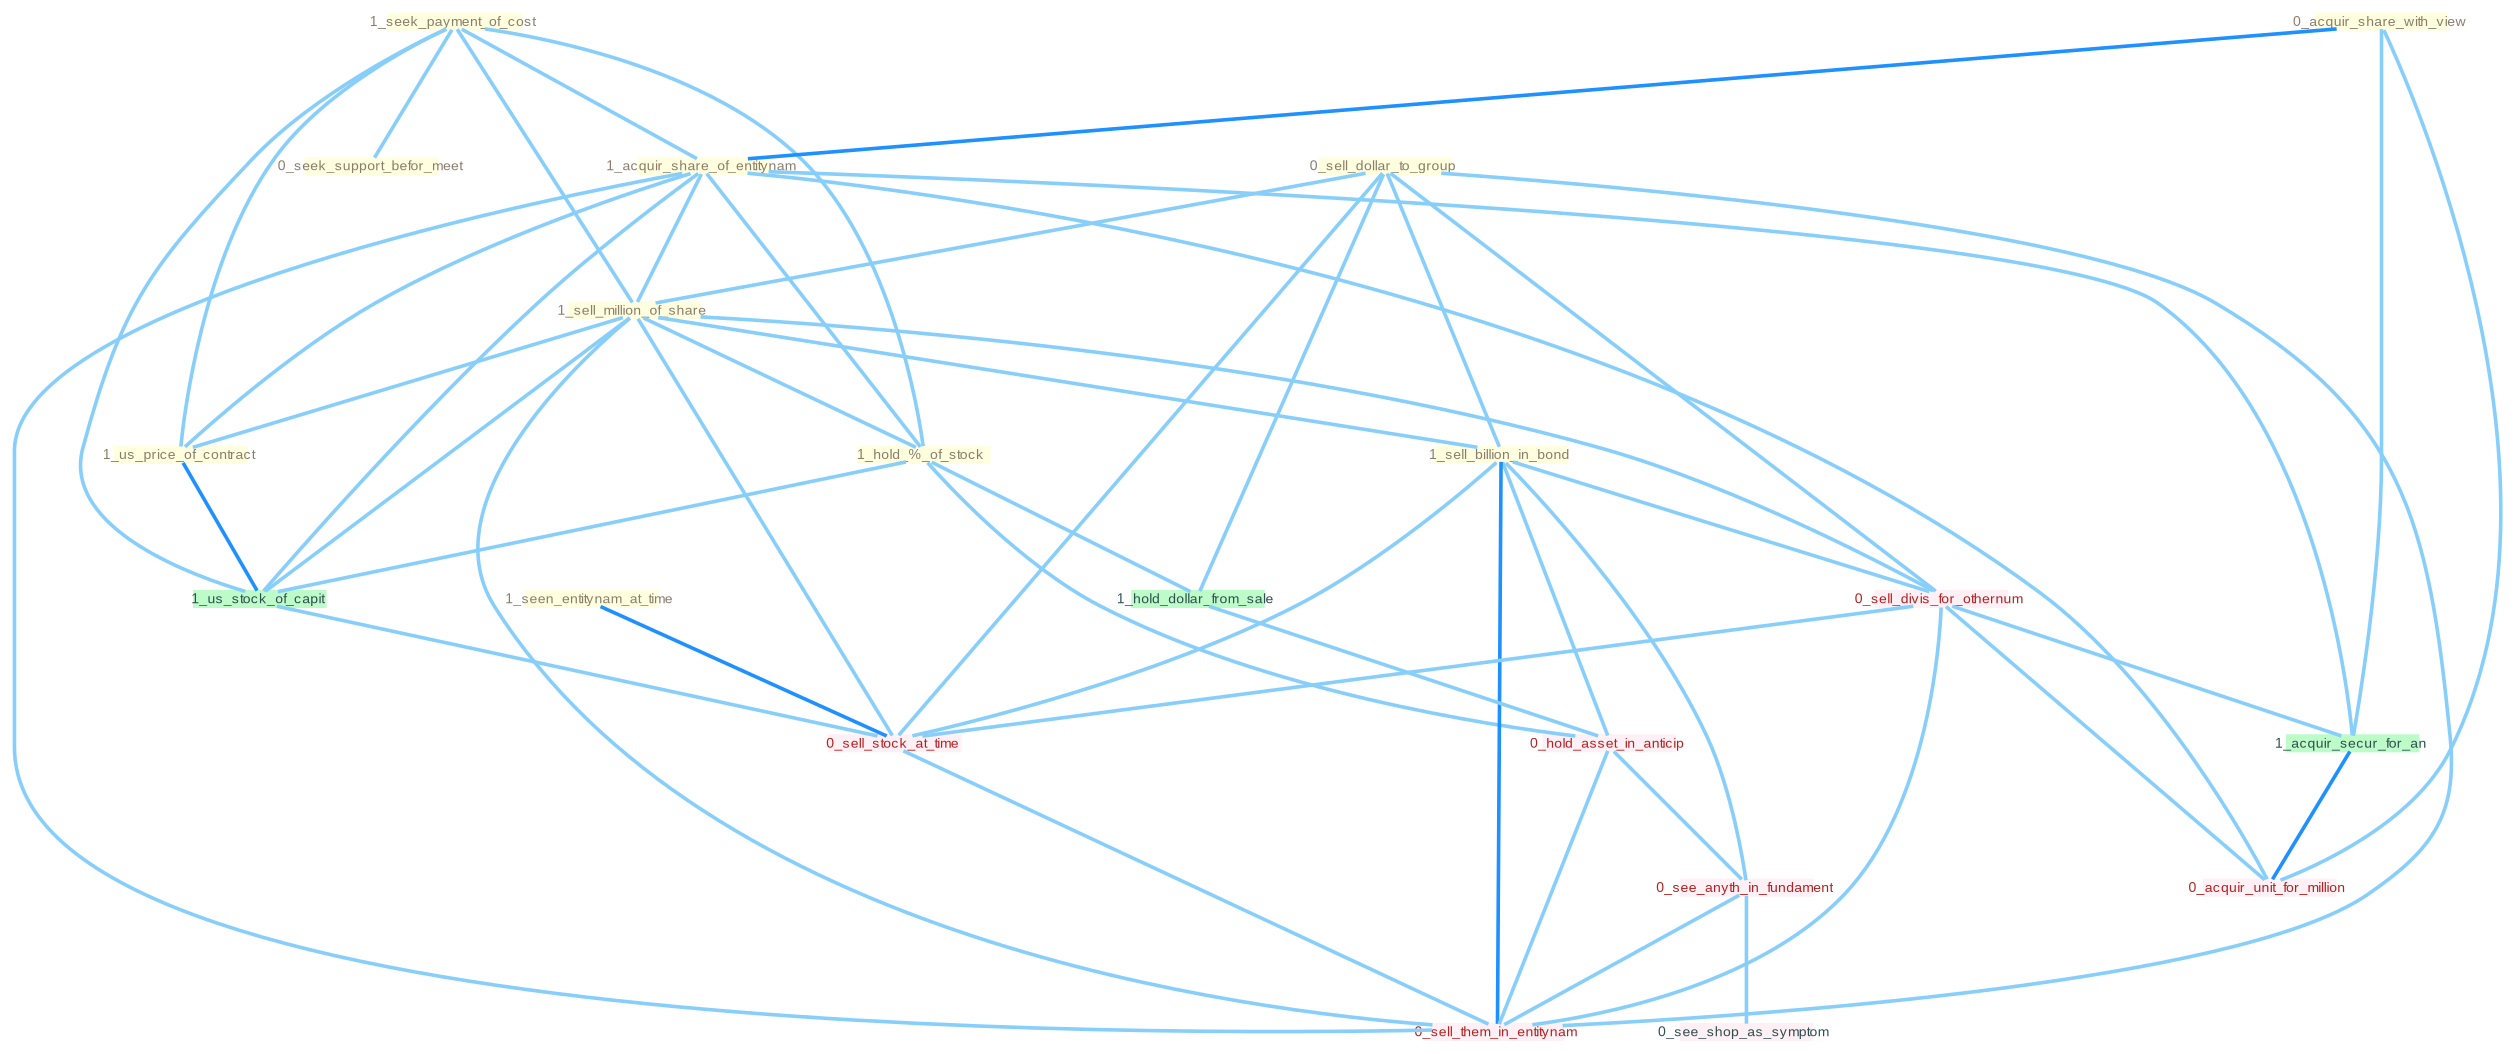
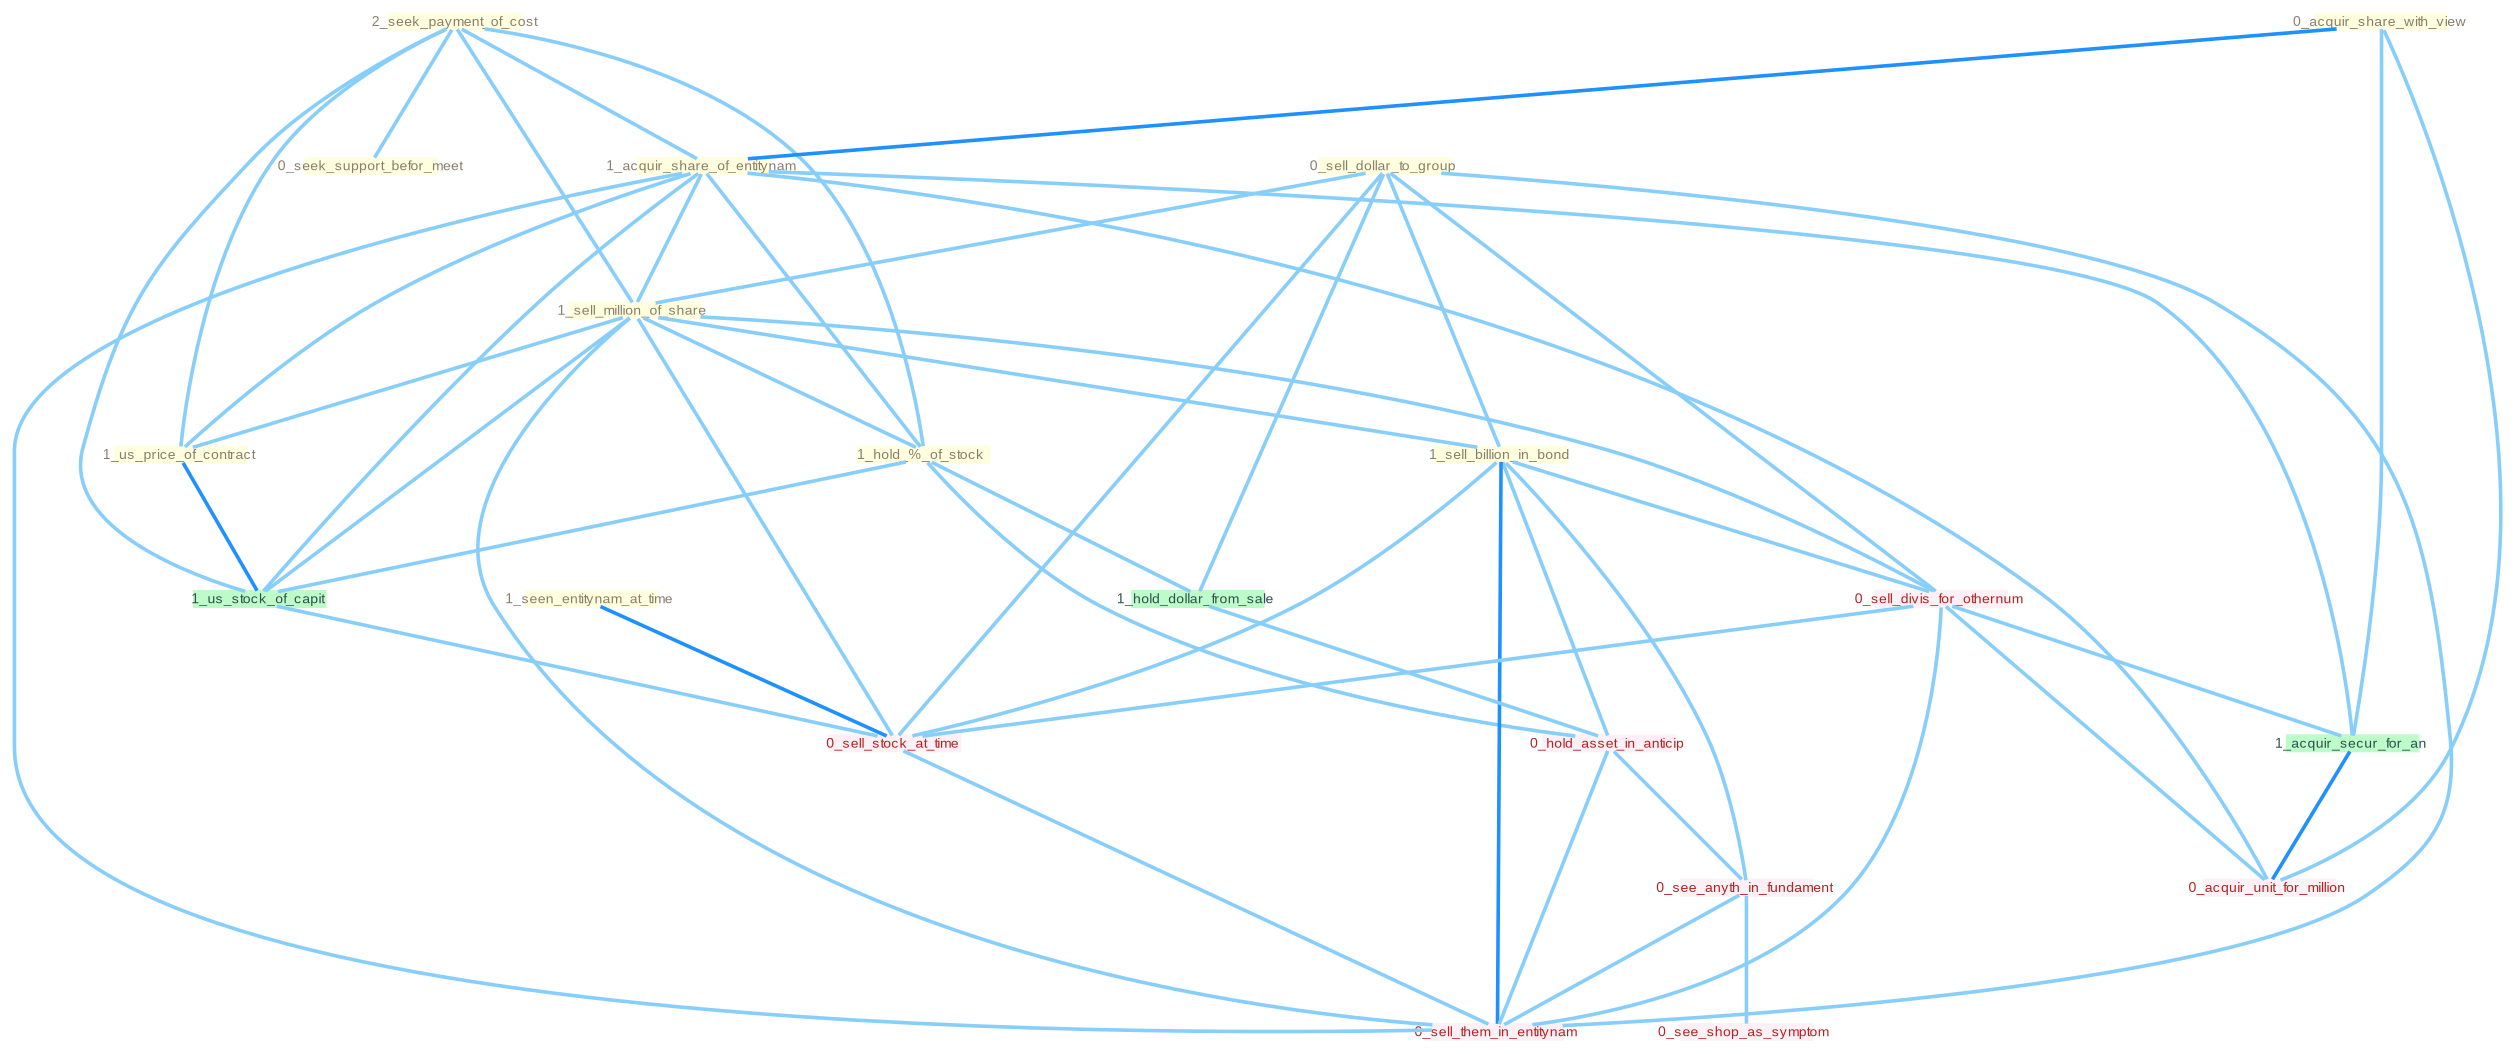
(455, 22) -> (455, 22)
(1746, 1032) -> (1746, 1032)
